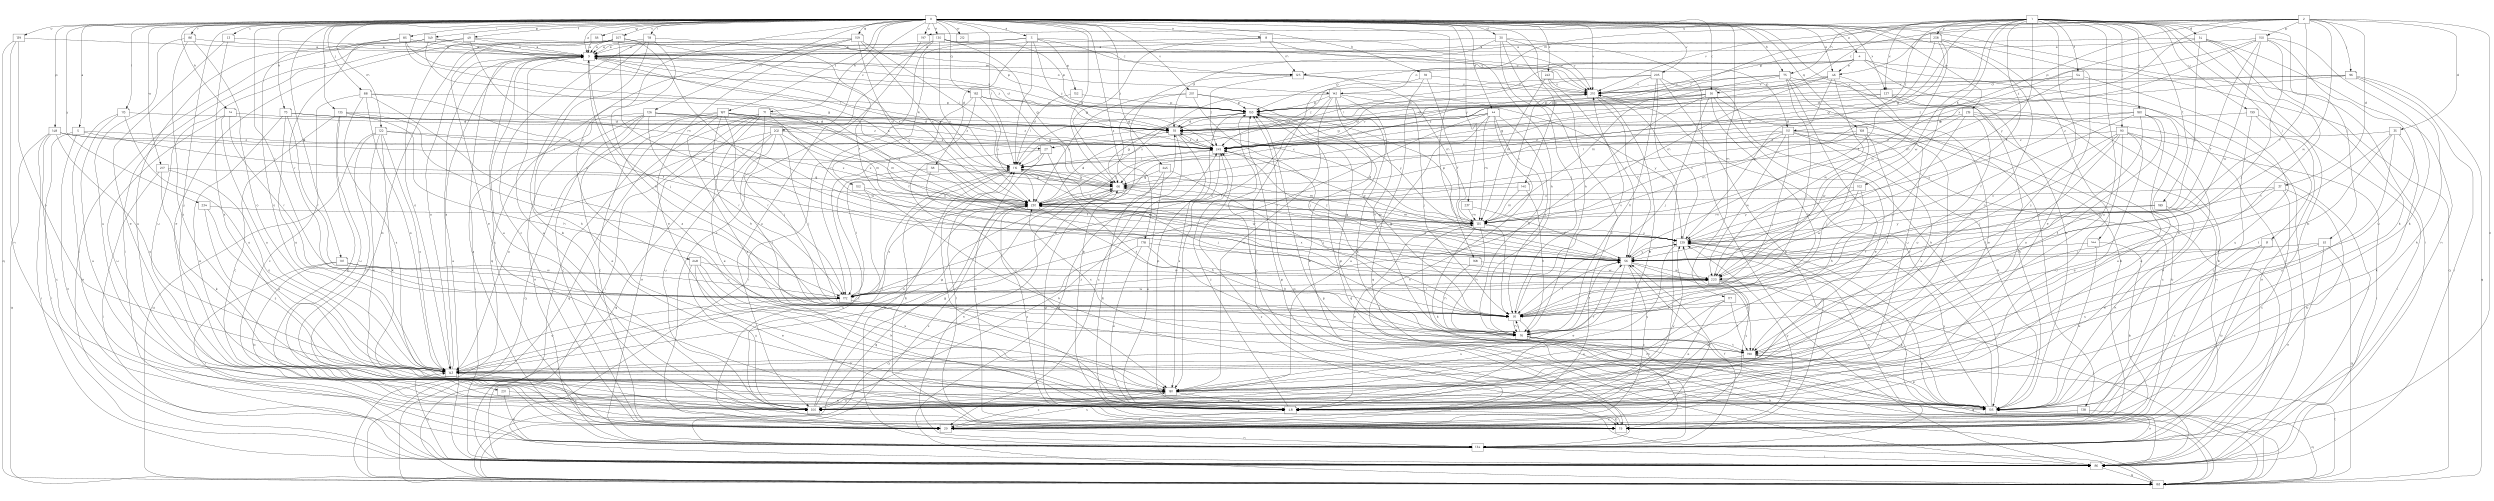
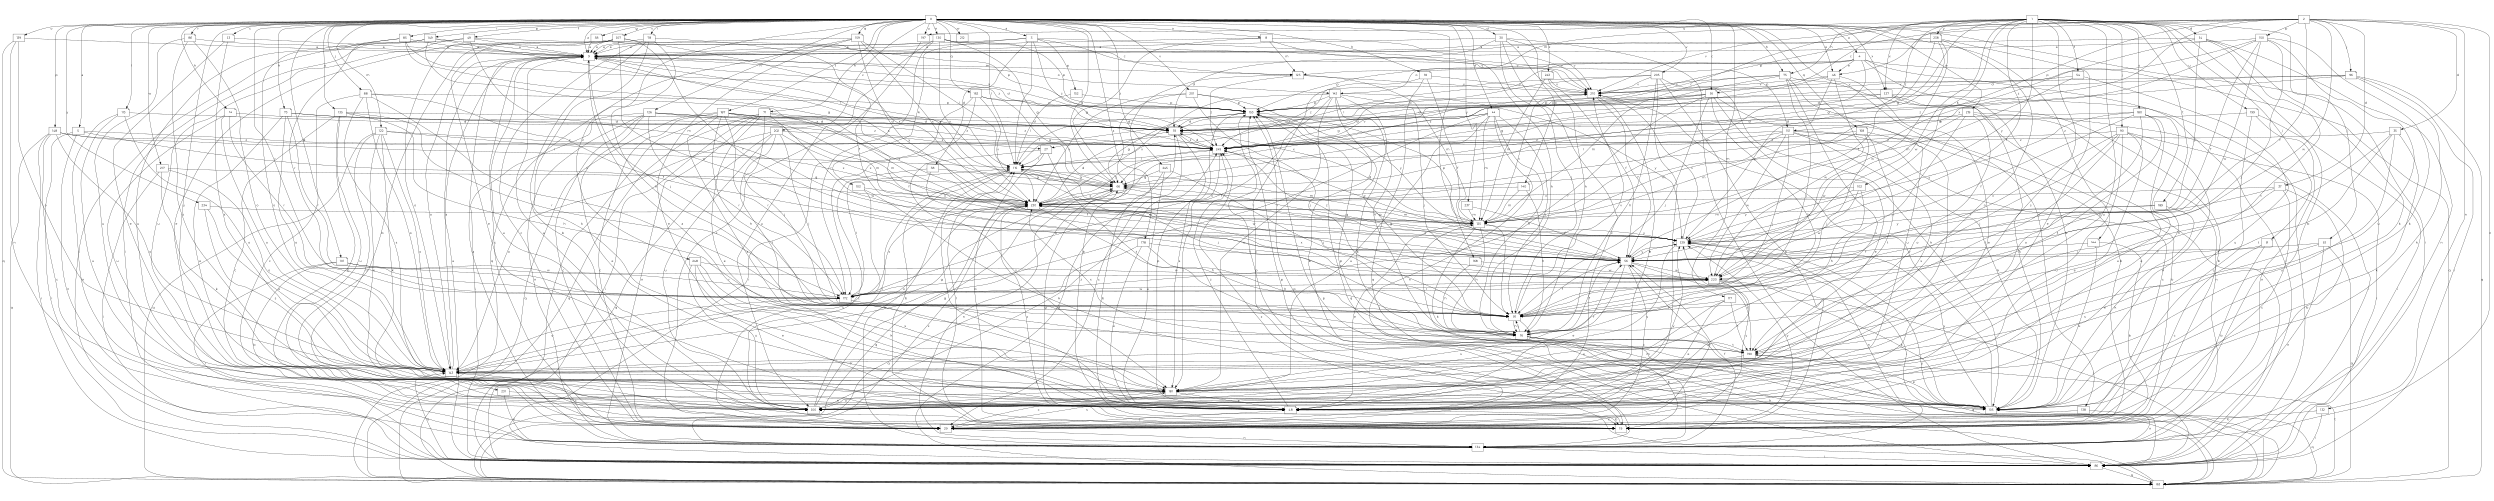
(1294, 21) -> none
(1665, 147) -> (1688, 147)
none -> (2323, 410)
